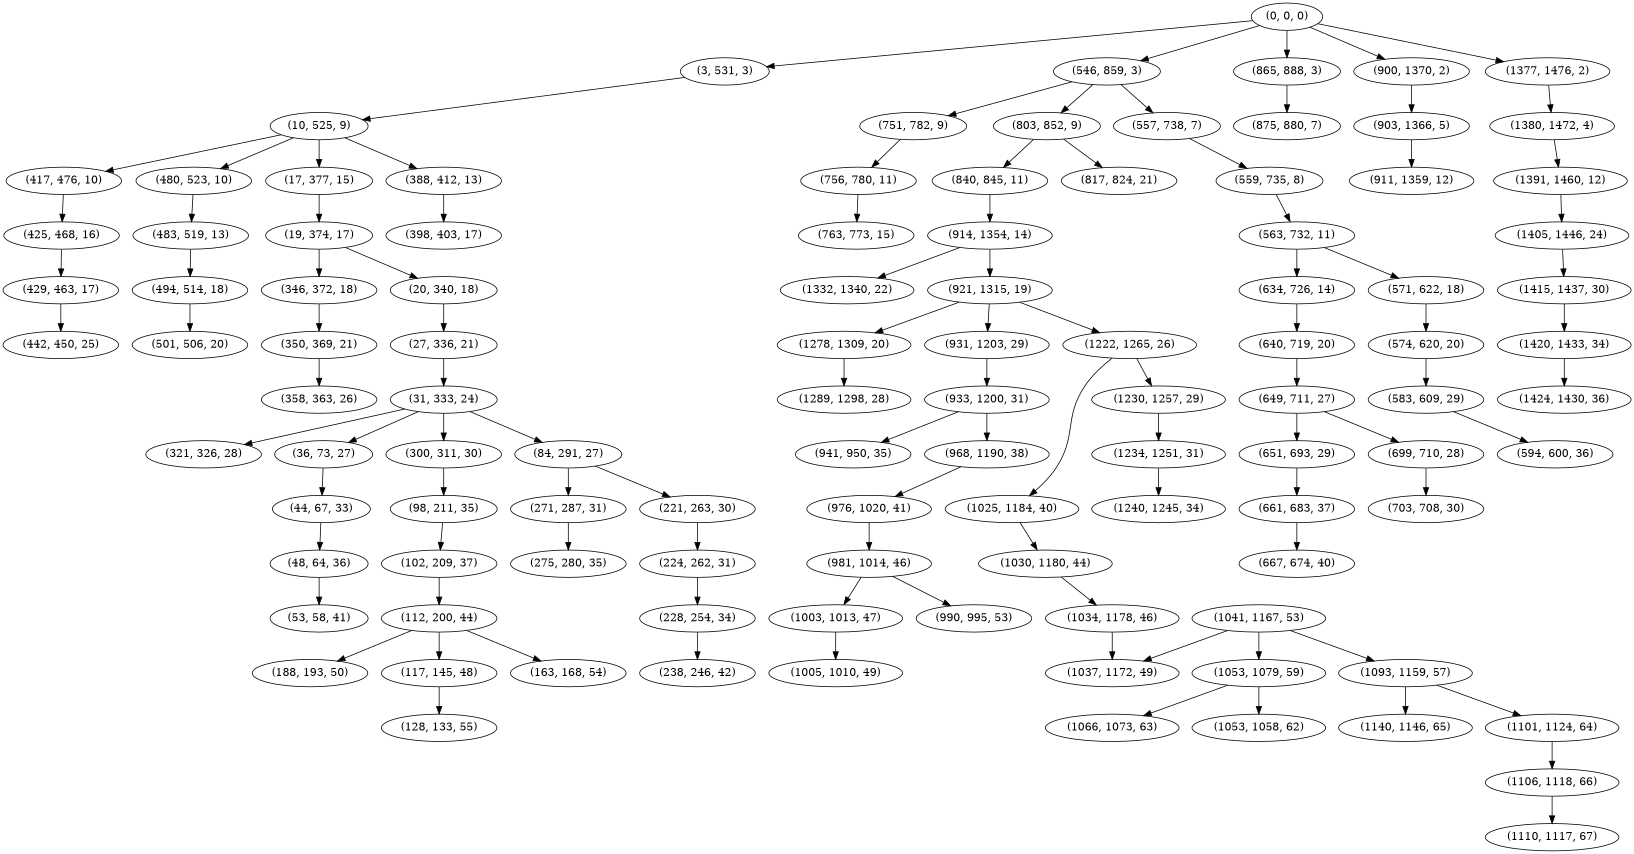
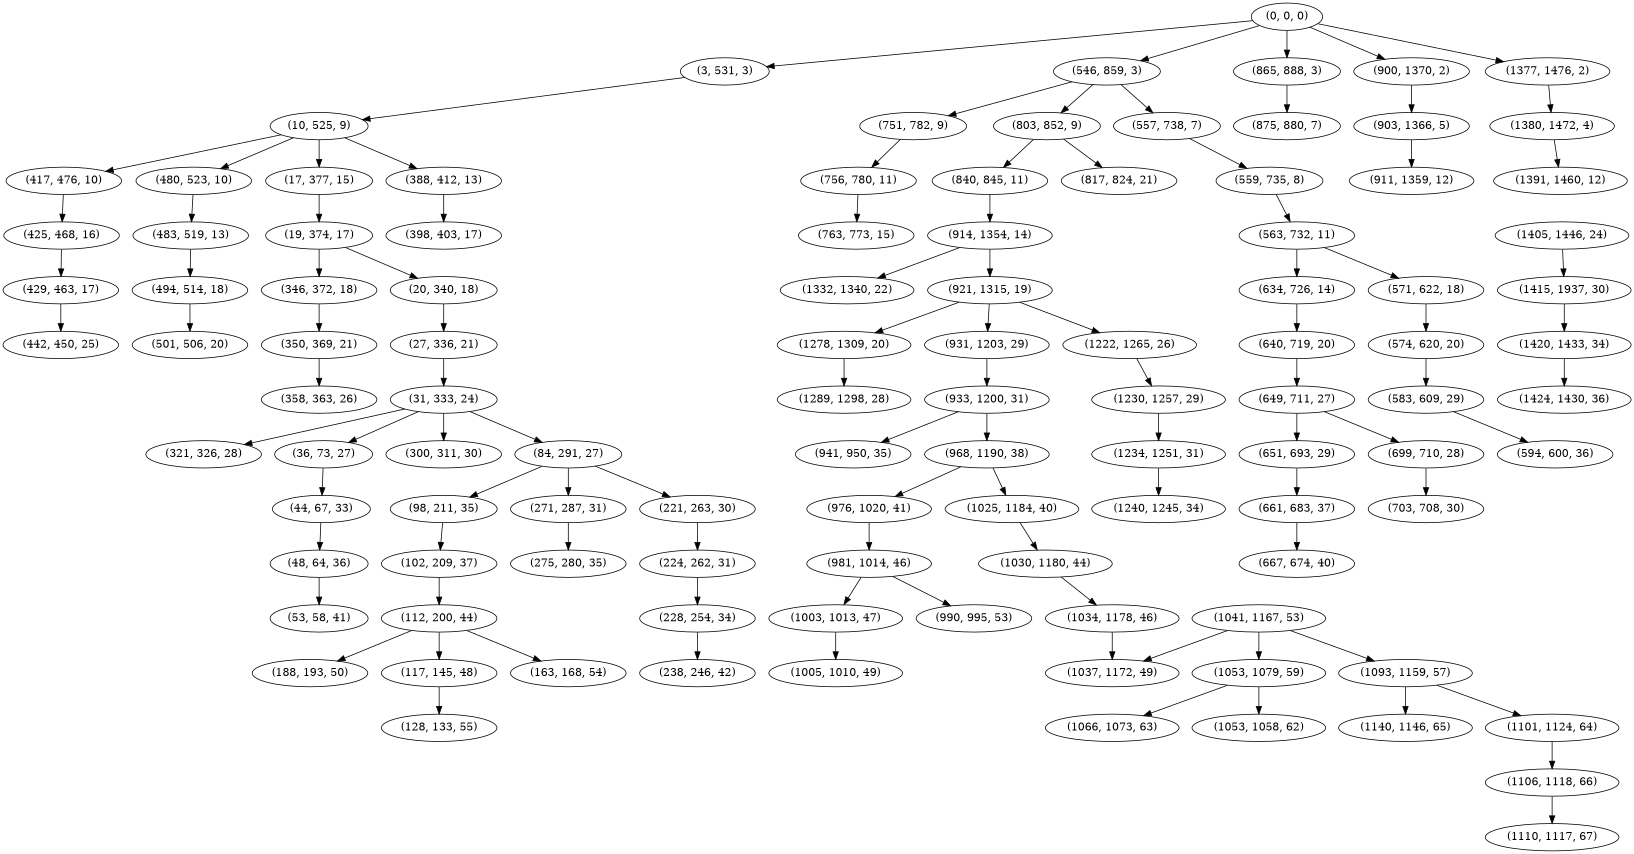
(1561, 204) -> none
(1564, 290) -> (1564, 290)
(1071, 423) -> (998, 478)
(444, 478) -> (509, 480)
